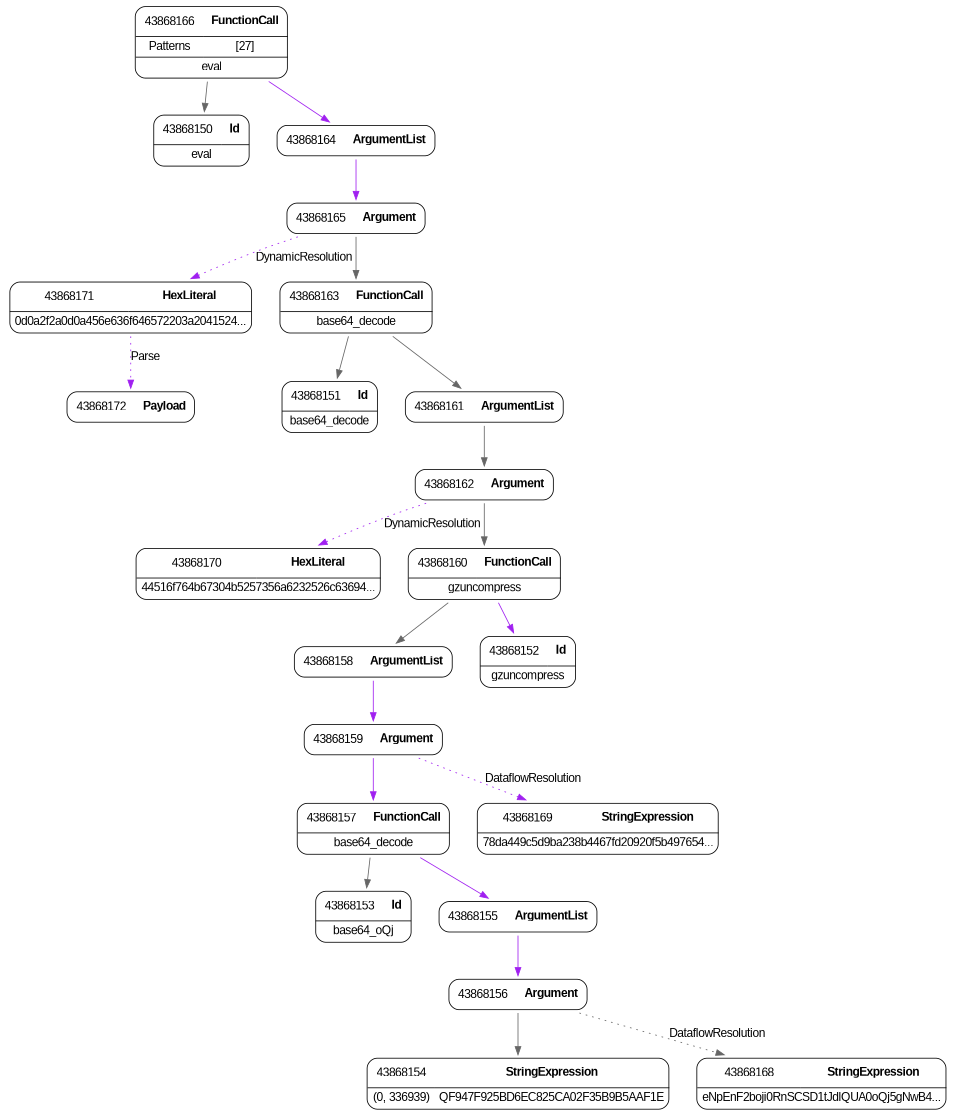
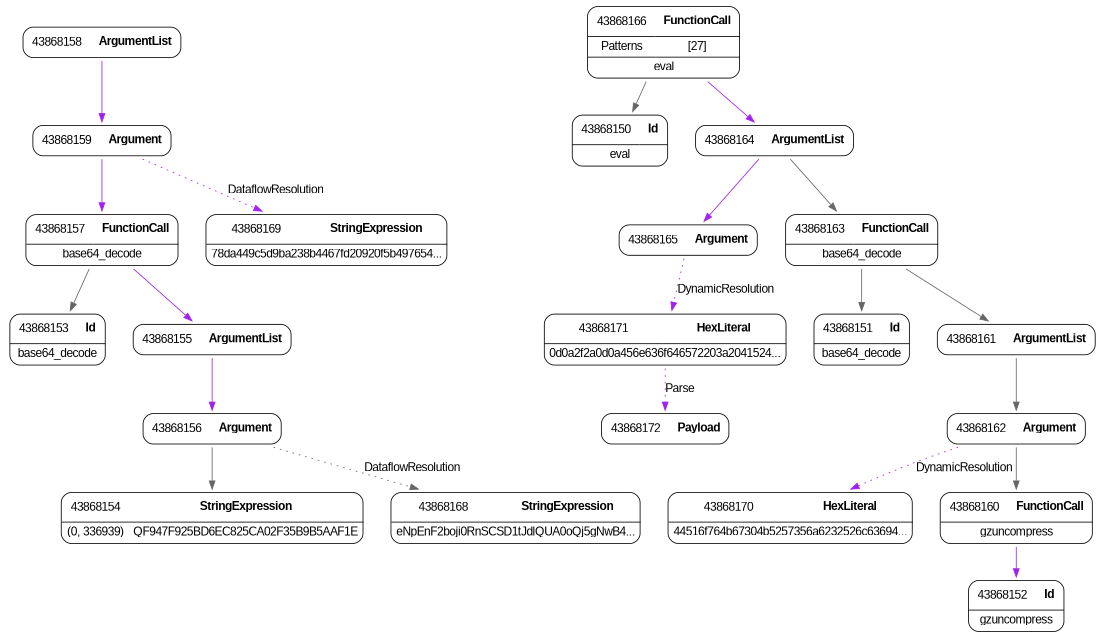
(356, 254) -> (811, 182)
(426, 620) -> none
(363, 931) -> (58, 354)
